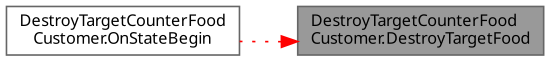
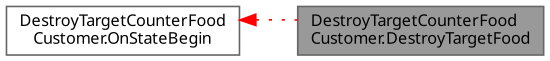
(260, 42) -> (277, 20)
